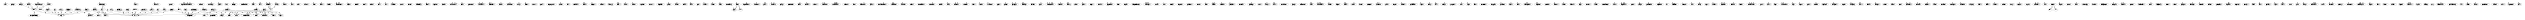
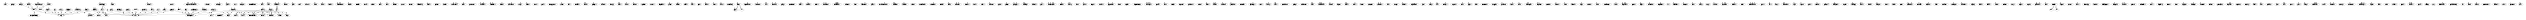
(277, 4) -> none
